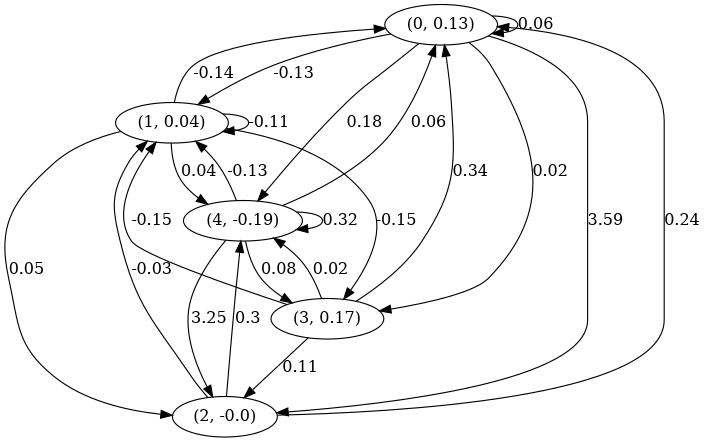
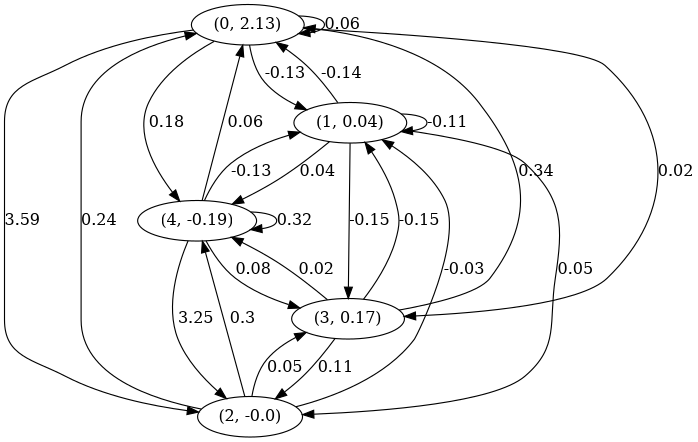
(441, 25) -> (248, 25)
none -> (266, 361)
